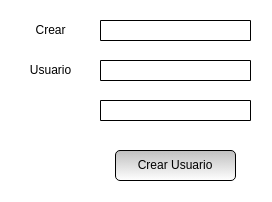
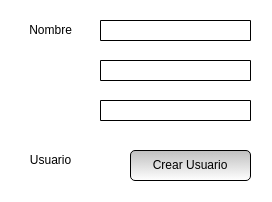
(51, 31) -> (51, 31)
(51, 71) -> (51, 161)
(176, 166) -> (191, 166)
